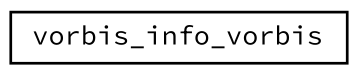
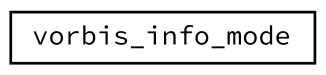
(179, 38) -> (163, 38)
